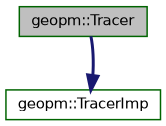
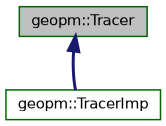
(93, 56) -> (73, 71)
